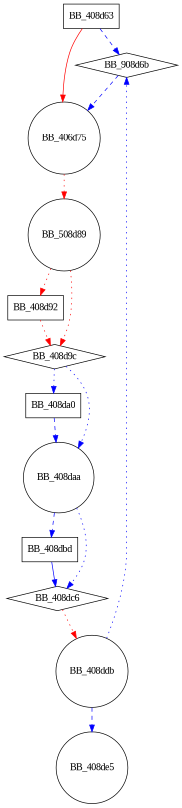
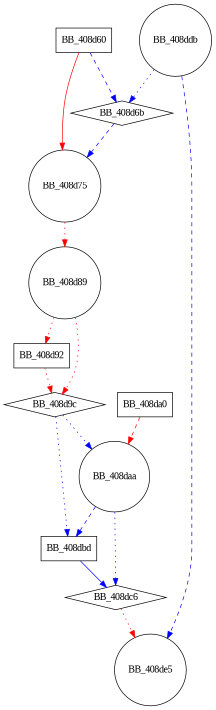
(91, 16) -> (84, 40)
(127, 65) -> (122, 113)
(64, 138) -> (65, 186)
(64, 235) -> (65, 283)
(54, 378) -> (61, 473)
(55, 427) -> (135, 427)
(68, 621) -> (126, 620)
